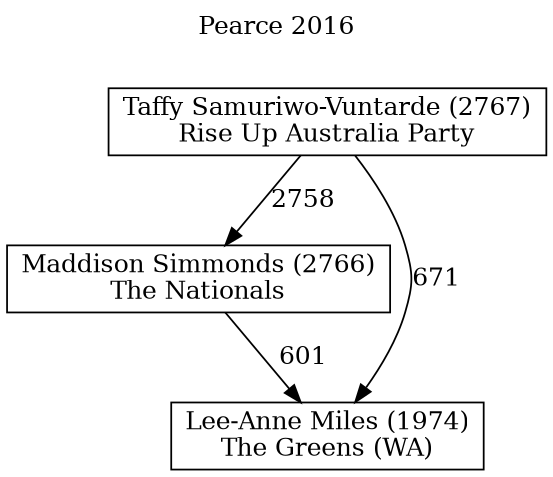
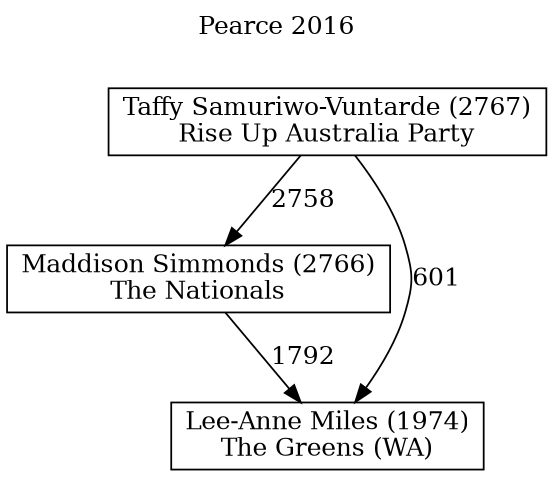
(437, 279) -> (437, 279)
(304, 357) -> (304, 357)
